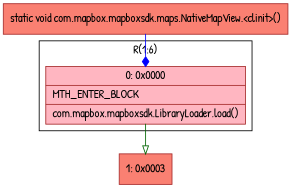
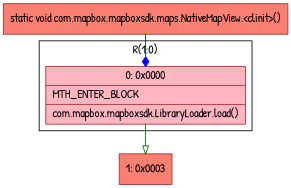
(146, 50) -> (146, 50)
